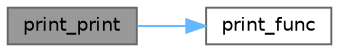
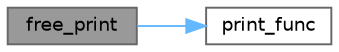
(72, 26) -> (72, 26)
